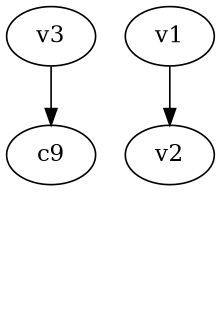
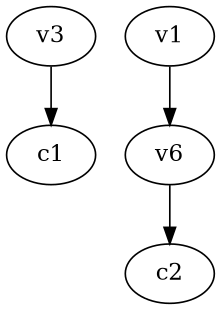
(51, 155) -> (51, 155)
(170, 155) -> (170, 155)
none -> (170, 274)
